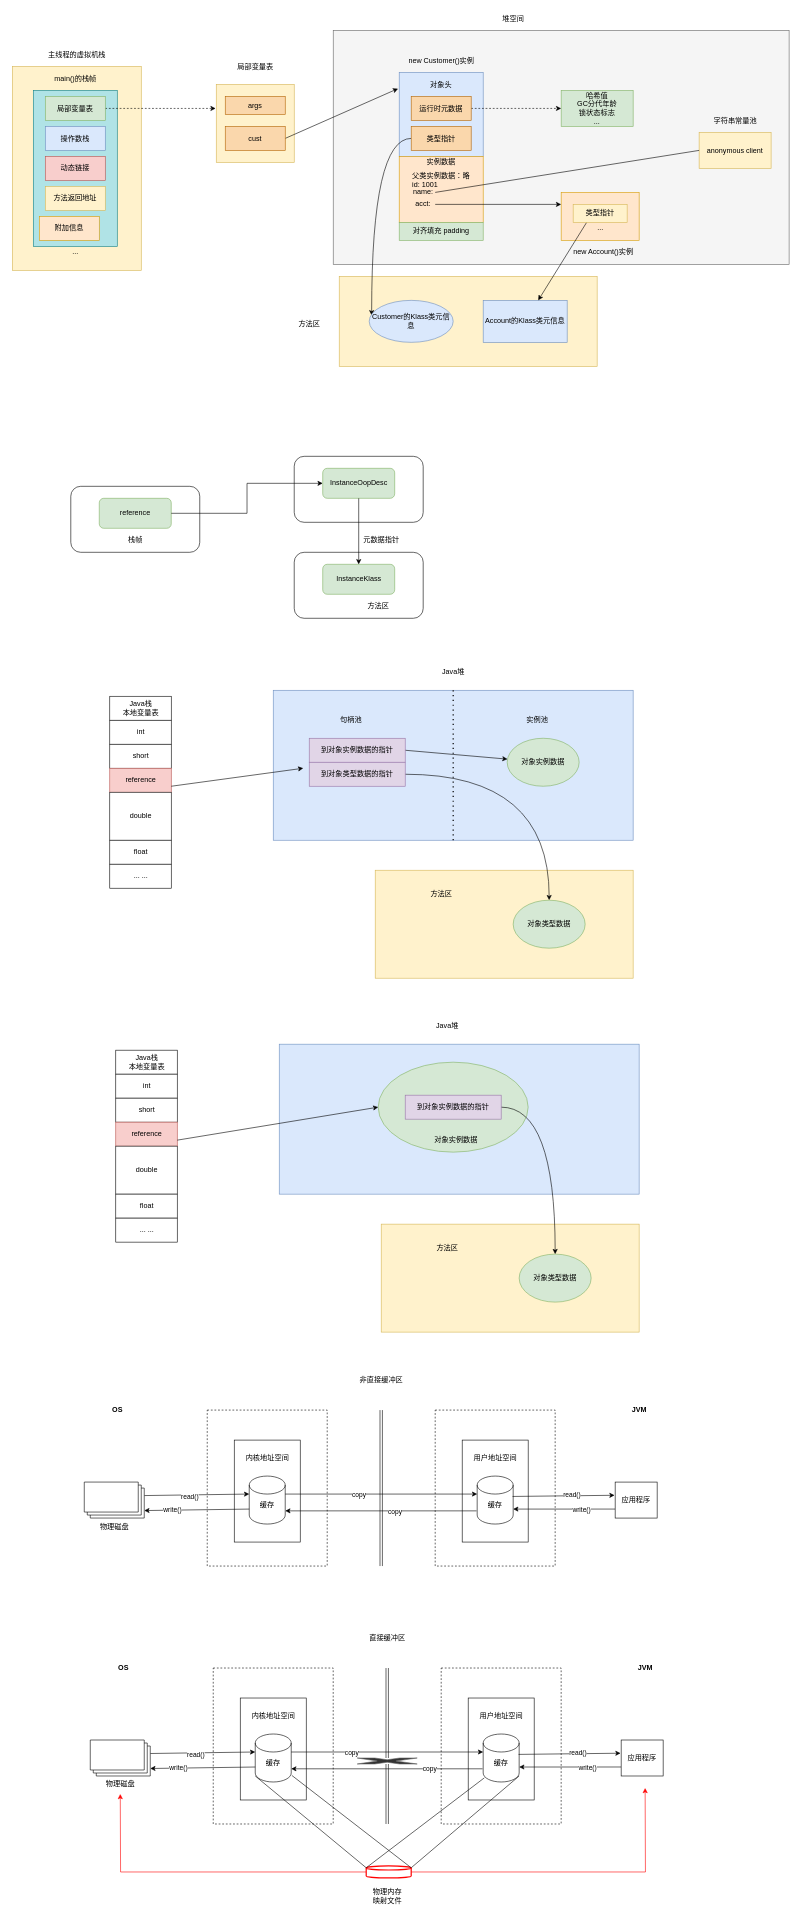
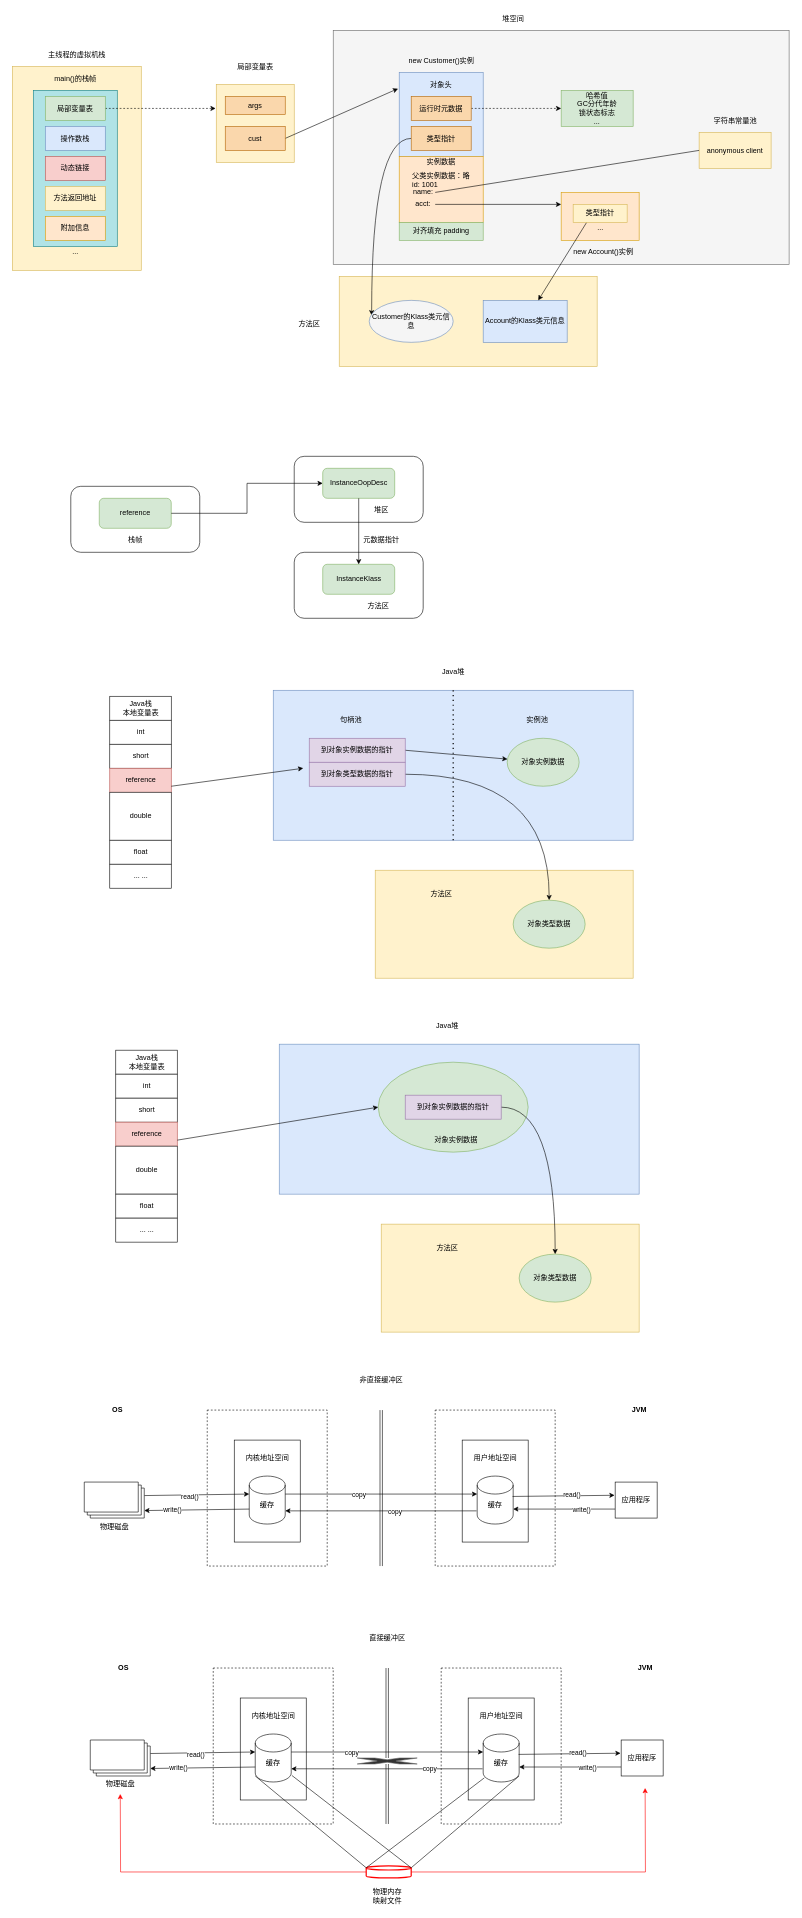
(69, 228) -> (75, 228)
(411, 321) -> (411, 321)
none -> (381, 510)
